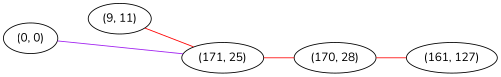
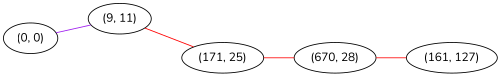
(120, 47) -> (73, 29)
(335, 58) -> (335, 58)
